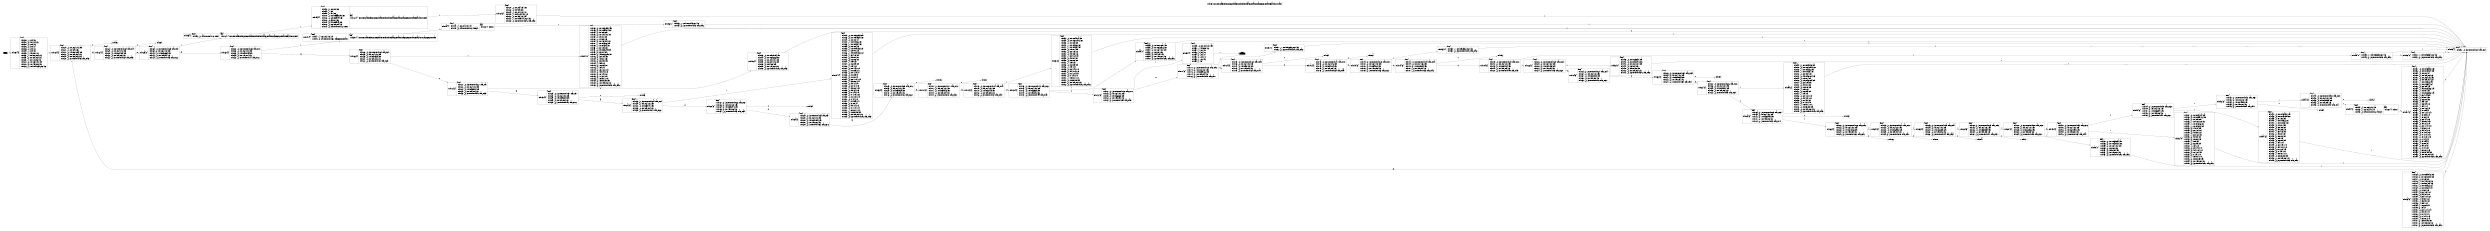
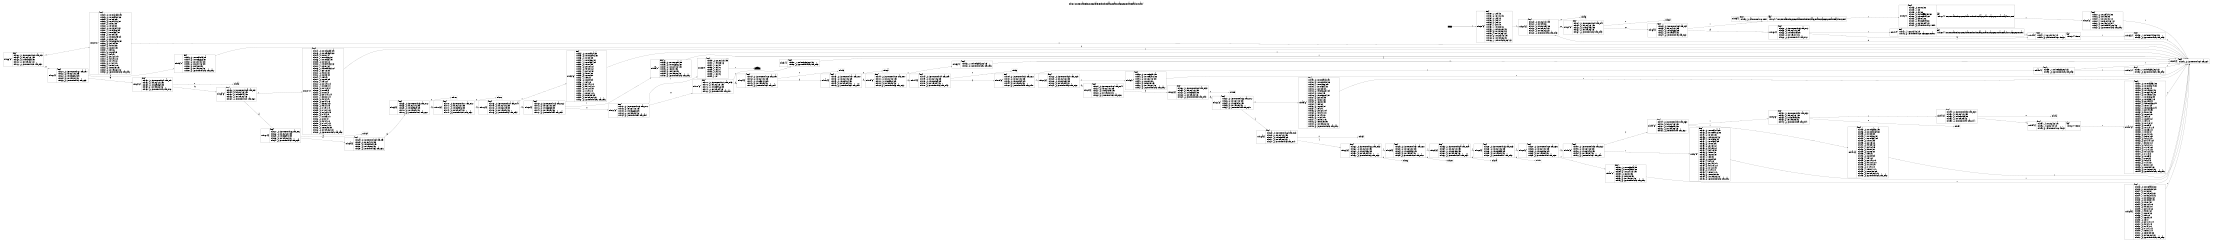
(305, 55) -> (1918, 38)
